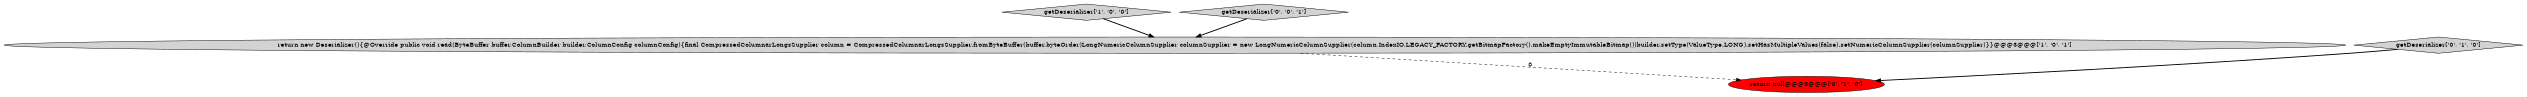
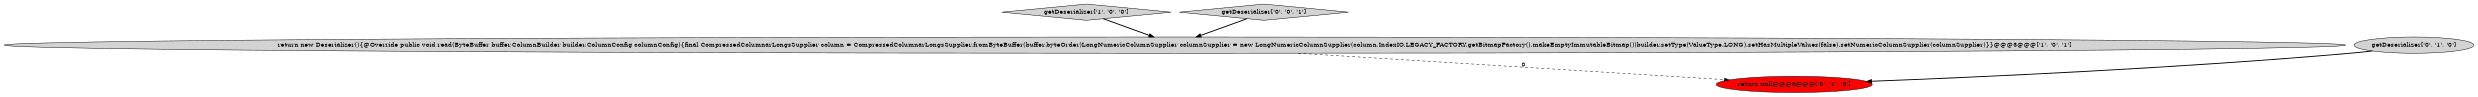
(2438, 45) -> (2414, 45)
